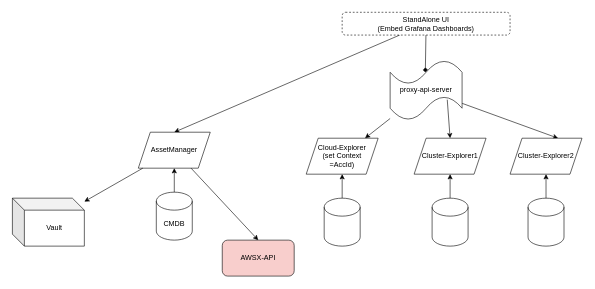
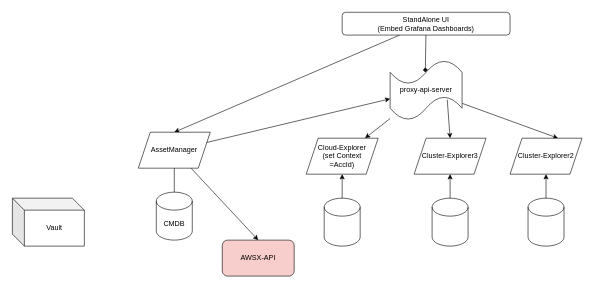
(426, 24) -> (426, 24)
(450, 156) -> (450, 156)
(174, 173) -> (174, 171)
(115, 184) -> (297, 121)
